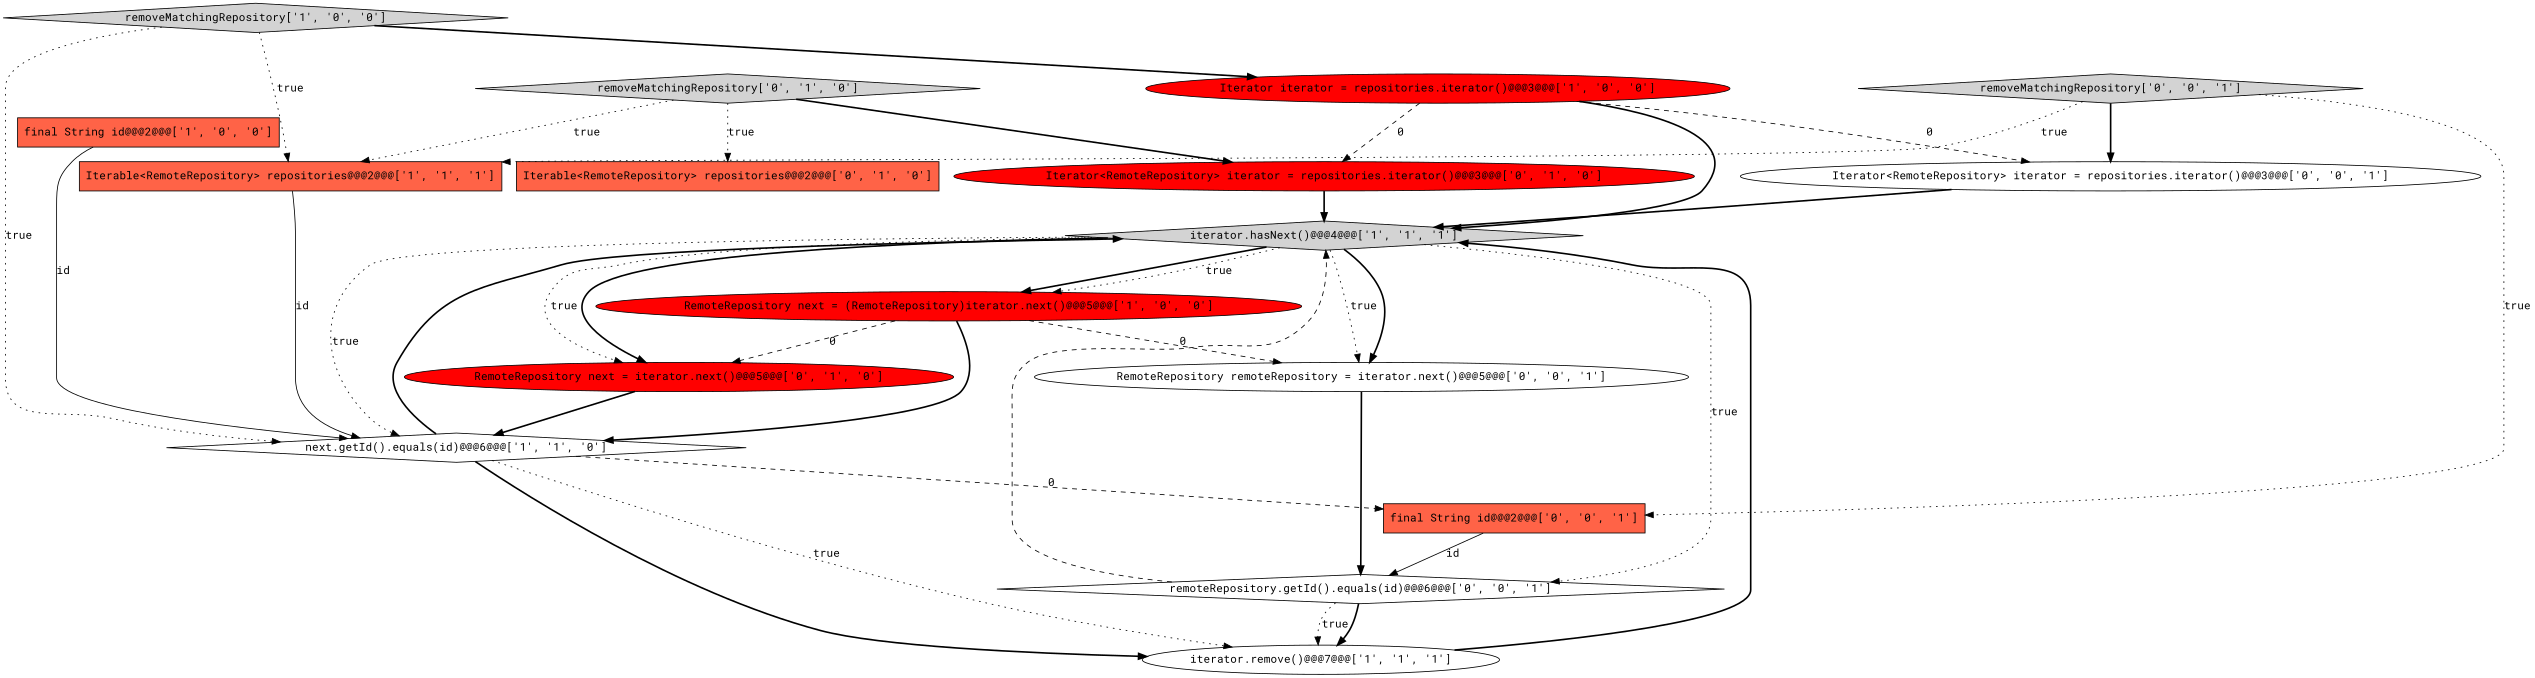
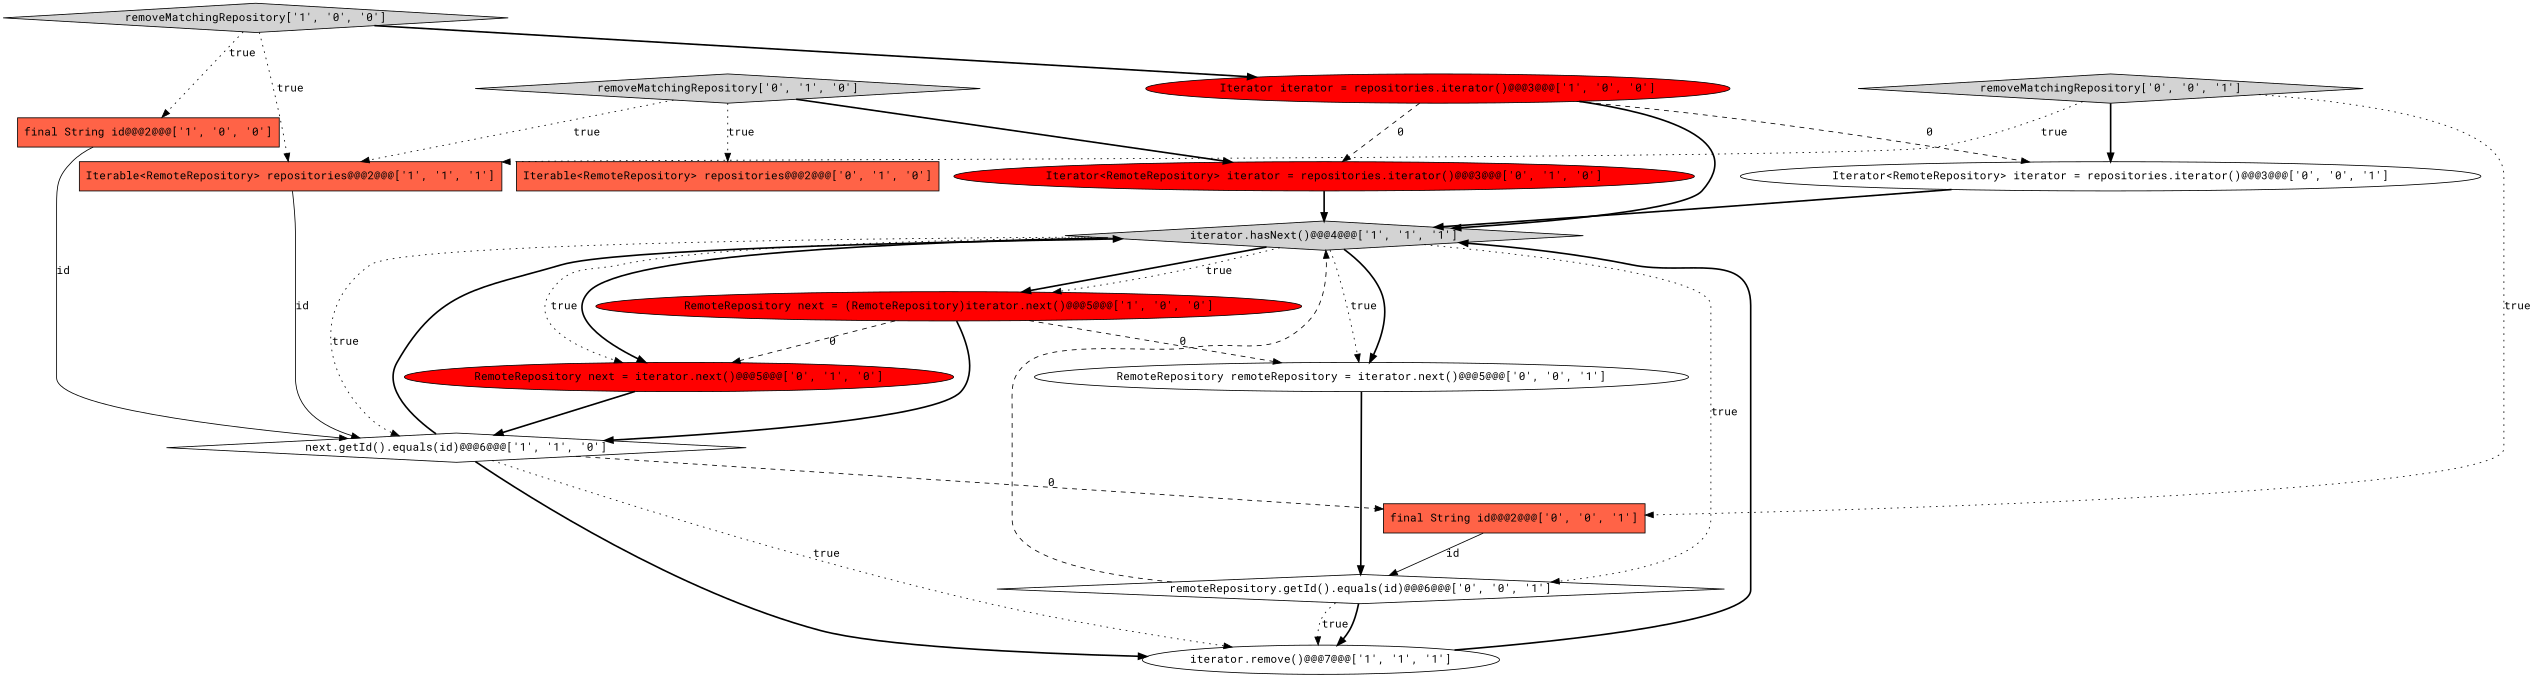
(5, 290) -> (205, 72)
